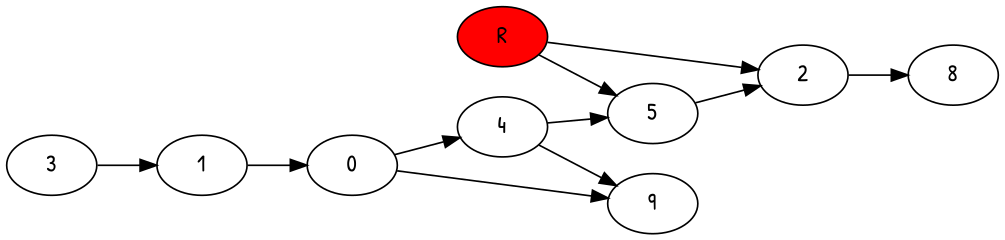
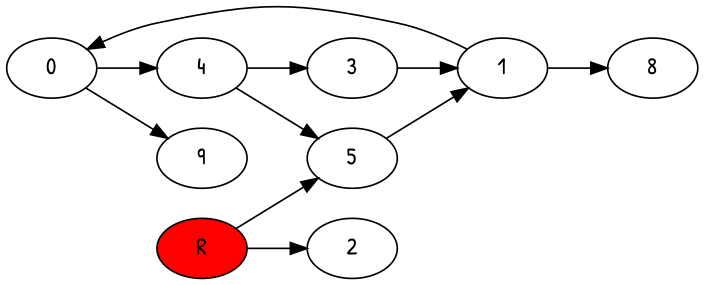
(870, 75) -> (569, 68)
(720, 96) -> (420, 118)
(570, 161) -> (269, 68)
